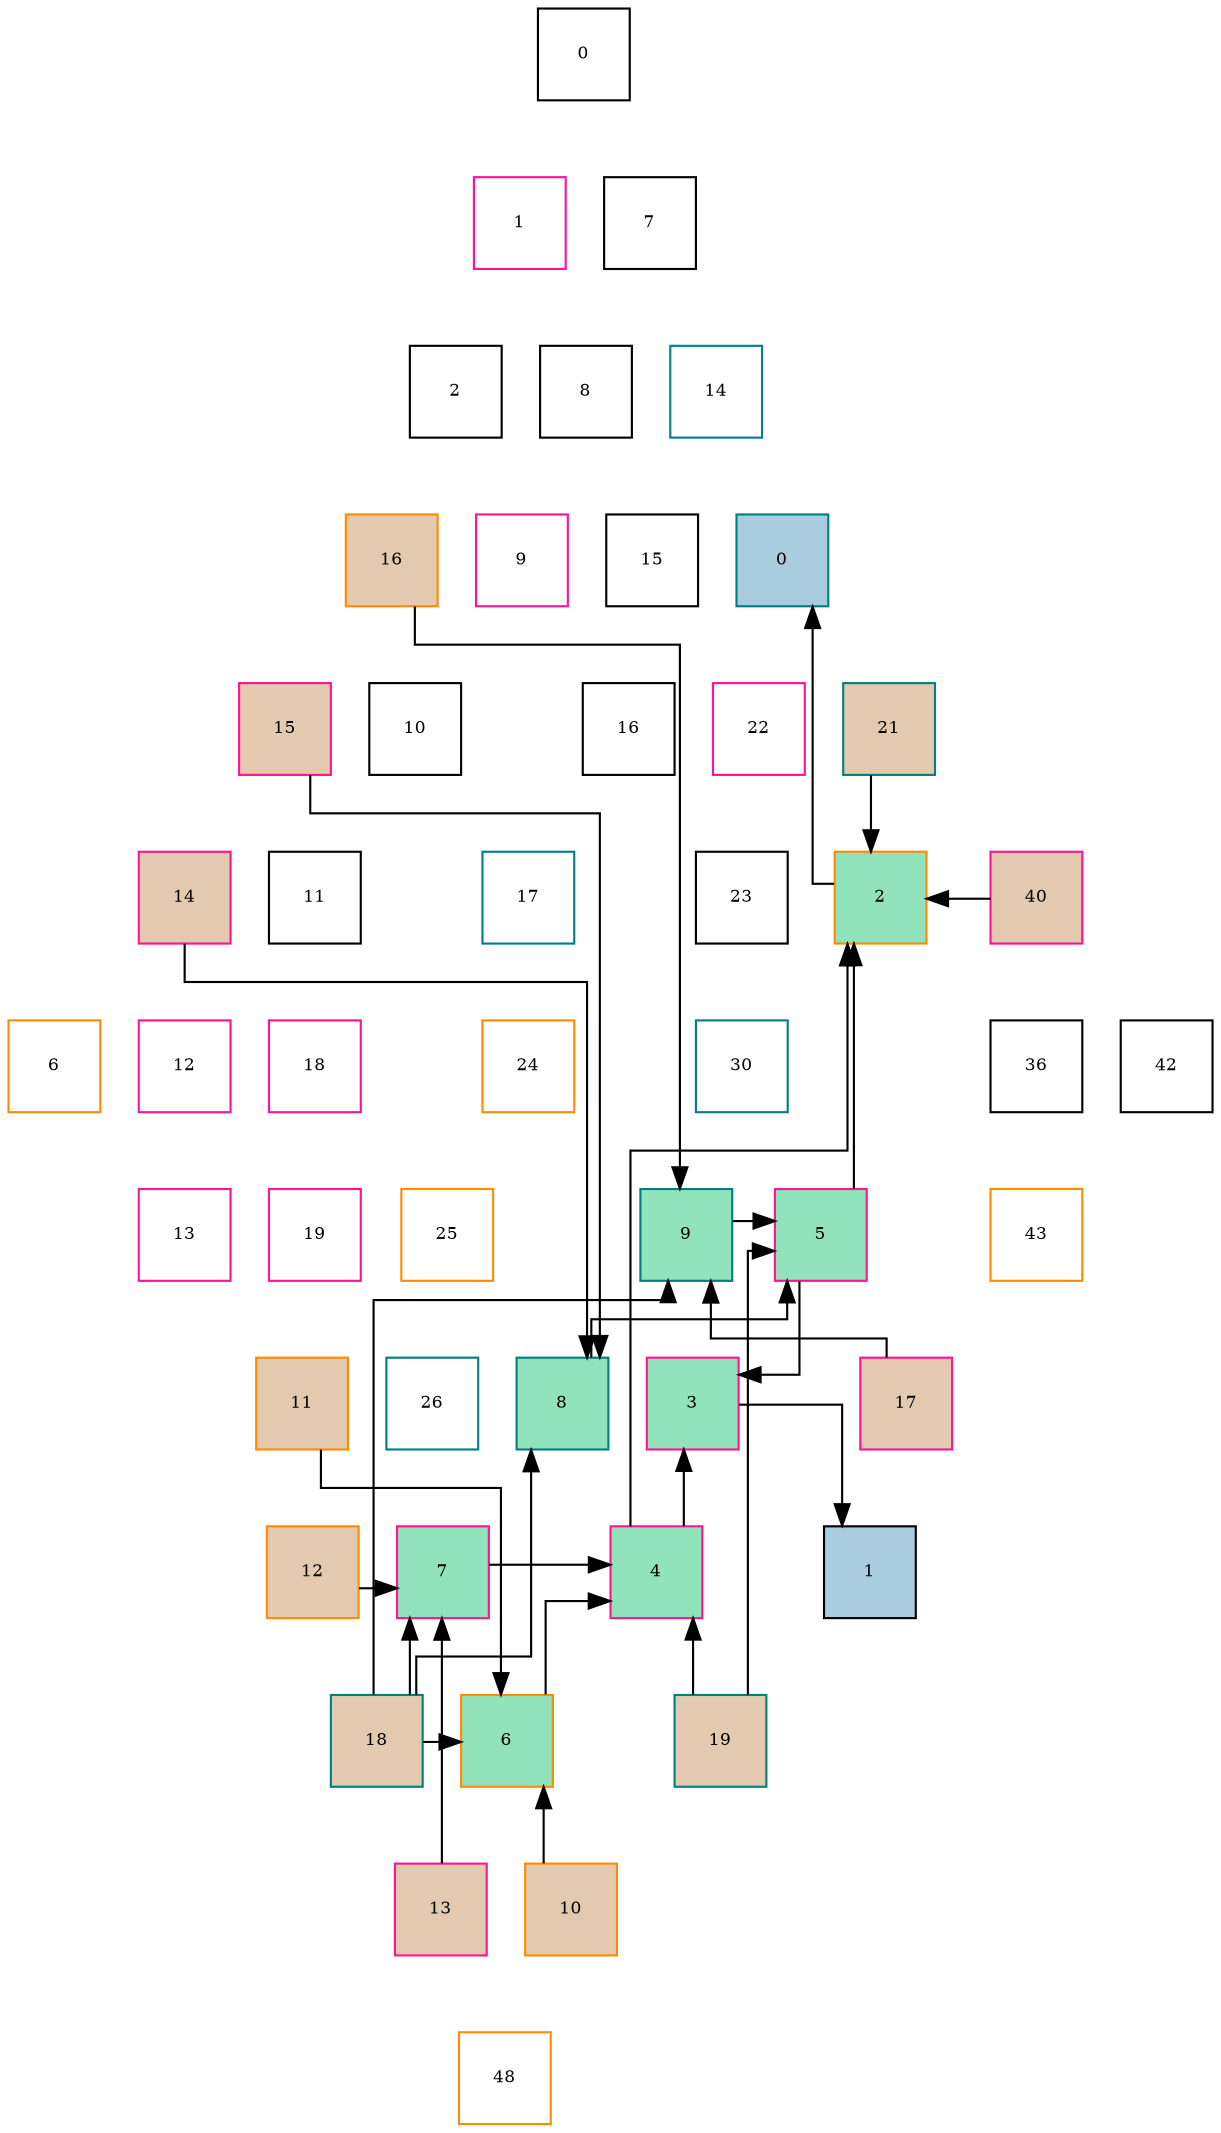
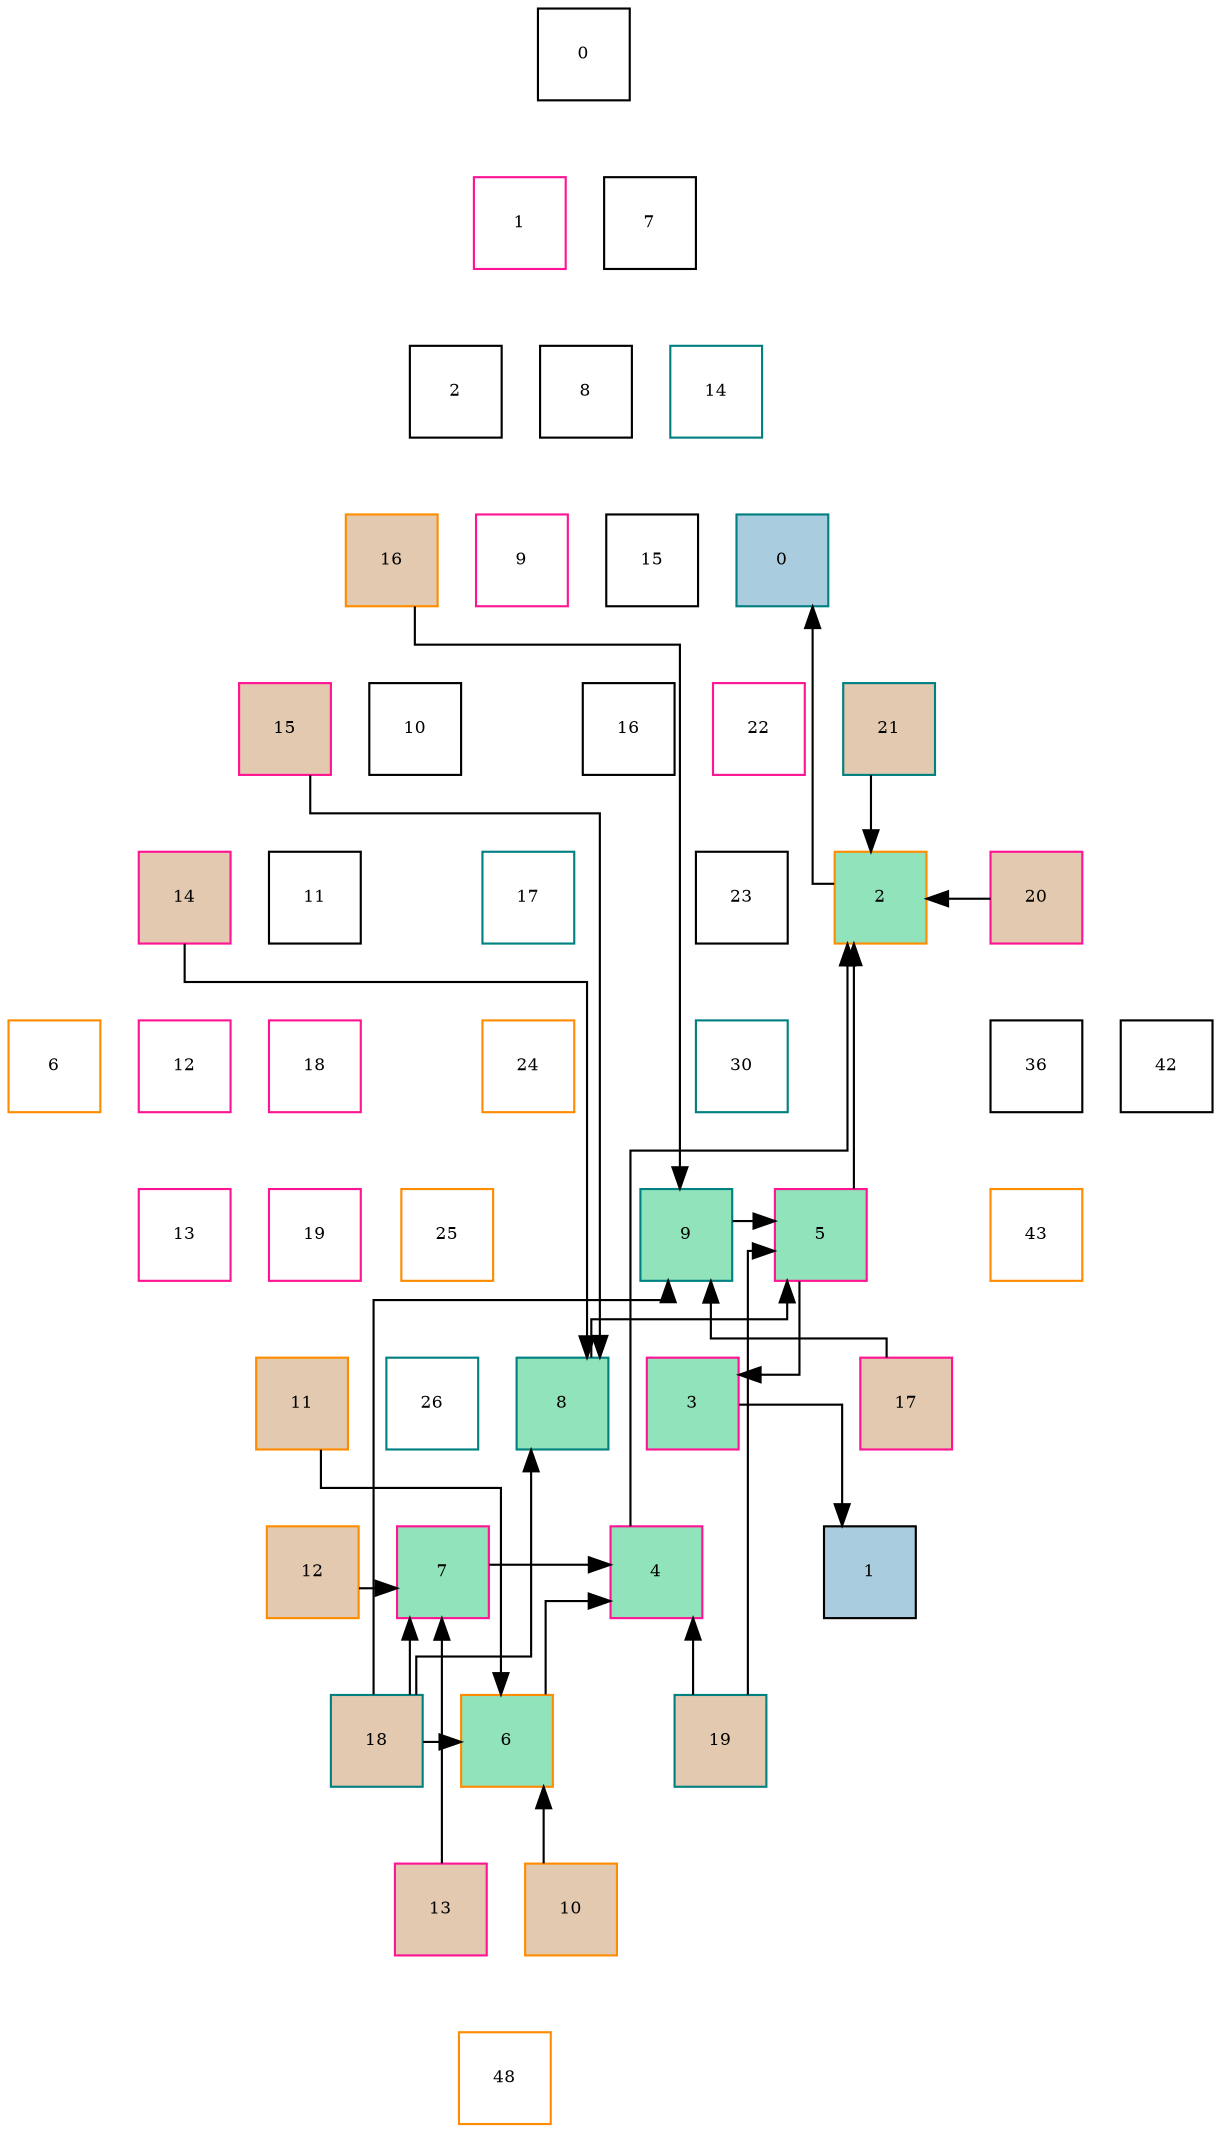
(1036, 898) -> (1036, 898)
(684, 1499) -> none
